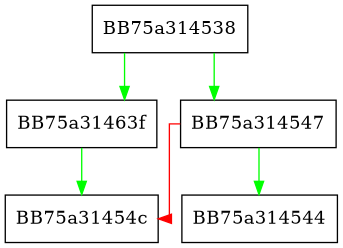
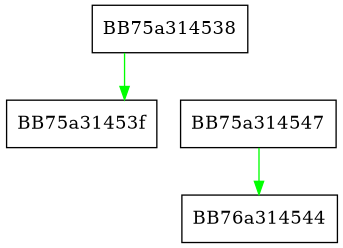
(214, 70) -> none
(82, 124) -> (82, 124)
(82, 219) -> none
(260, 219) -> (260, 219)
